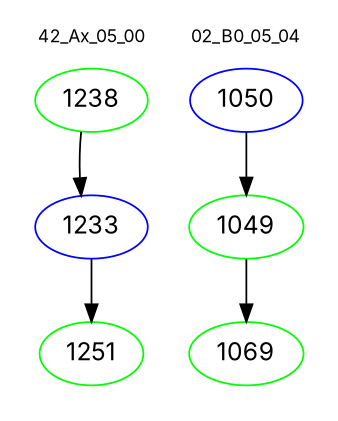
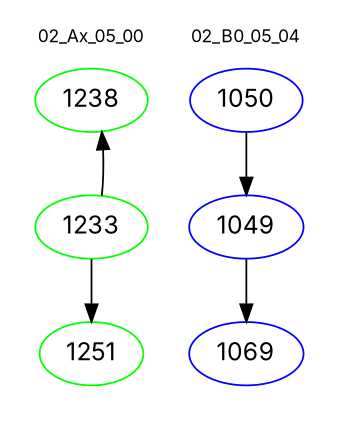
(92, 38) -> (92, 38)
(80, 155) -> (103, 173)
(92, 227) -> (92, 227)
(246, 227) -> (246, 227)
(246, 354) -> (246, 354)
